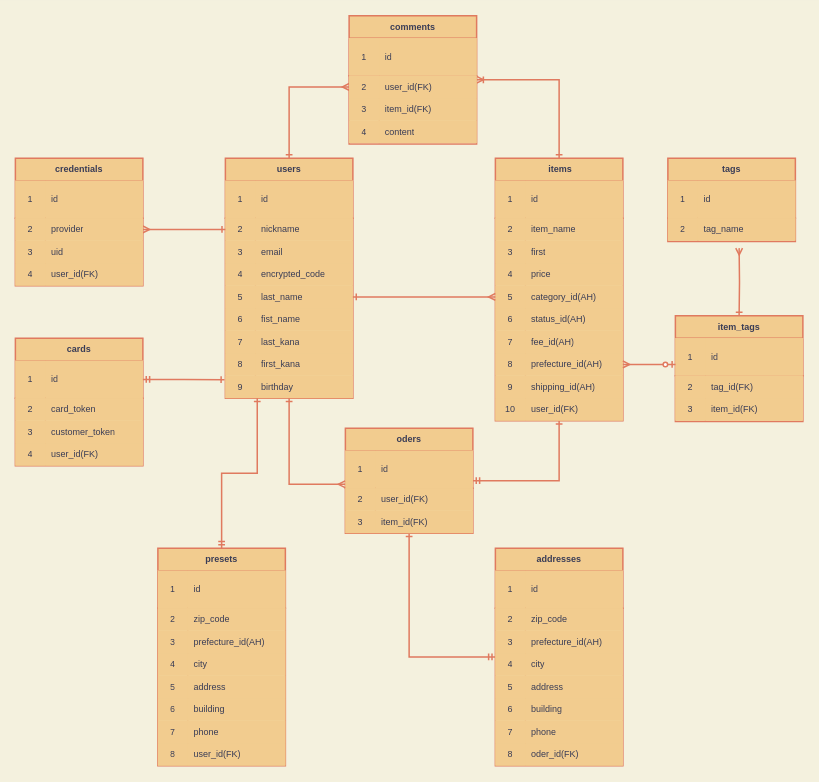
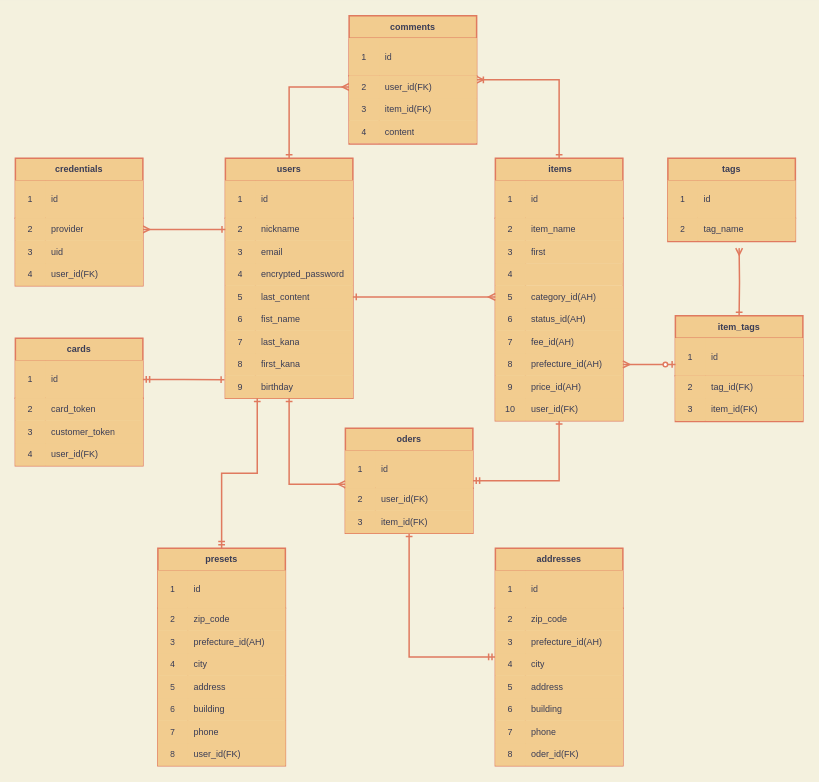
(297, 274) -> (307, 274)
(574, 274) -> none
(283, 297) -> (290, 297)
(566, 387) -> (559, 387)
